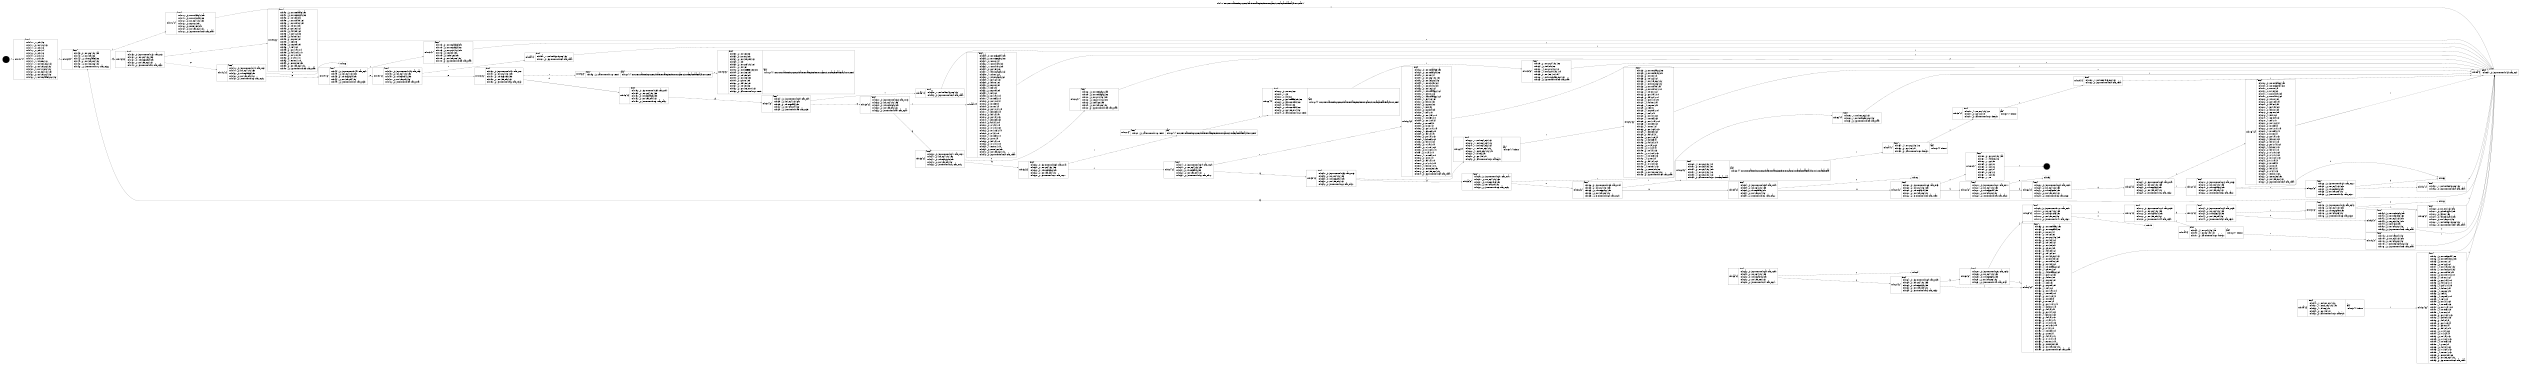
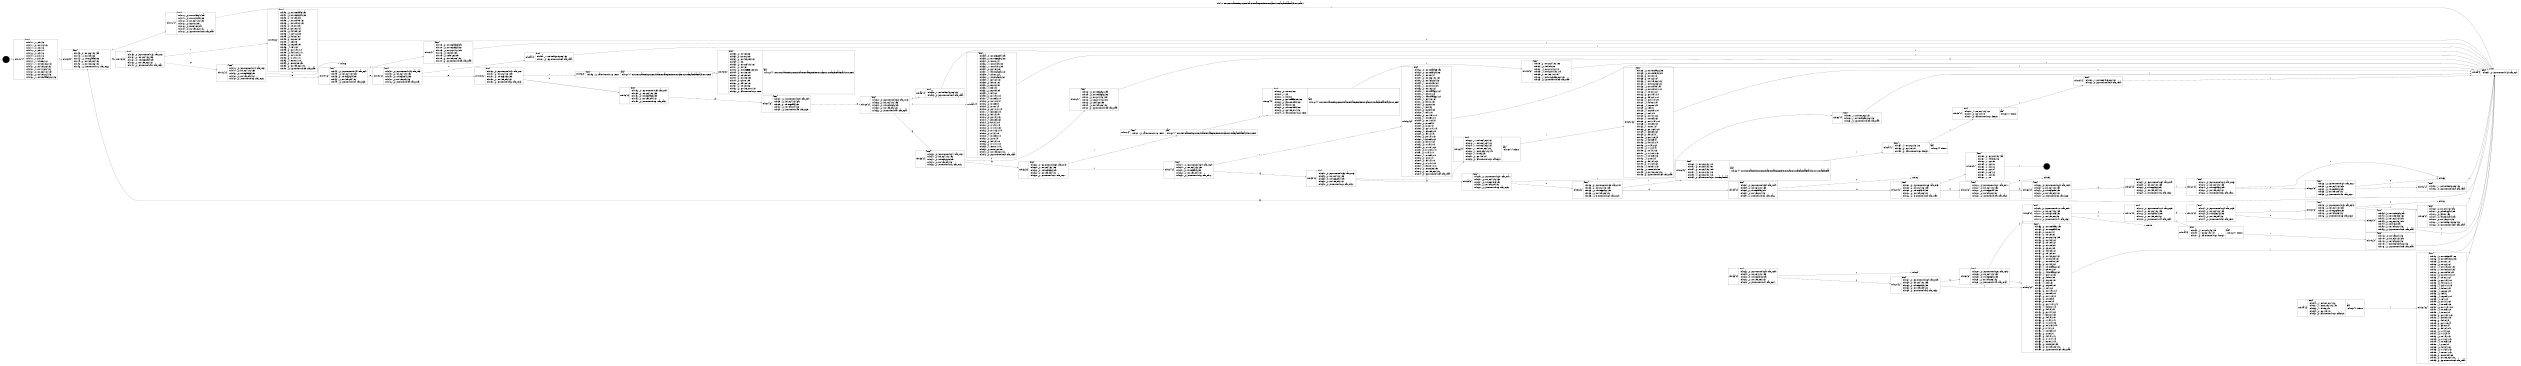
(862, 96) -> (914, 99)
(2270, 132) -> none
